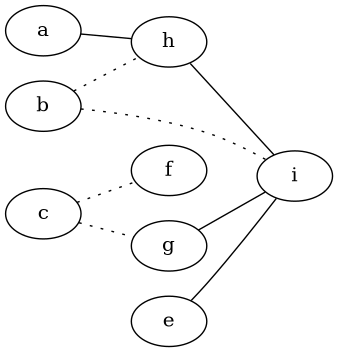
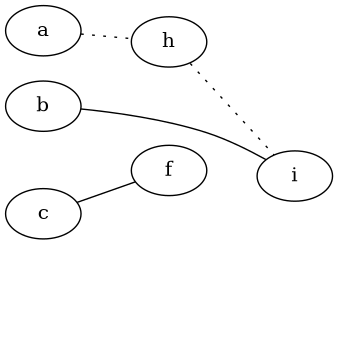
(106, 36) -> (106, 36)
(106, 74) -> none
(232, 109) -> (232, 109)
(176, 124) -> (176, 124)
(106, 192) -> (106, 192)
(169, 246) -> none
(169, 321) -> none
